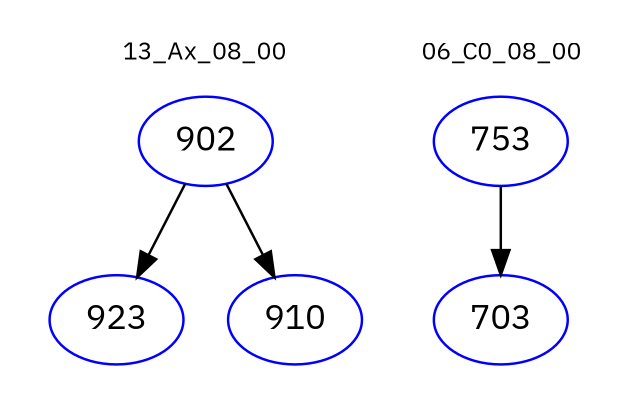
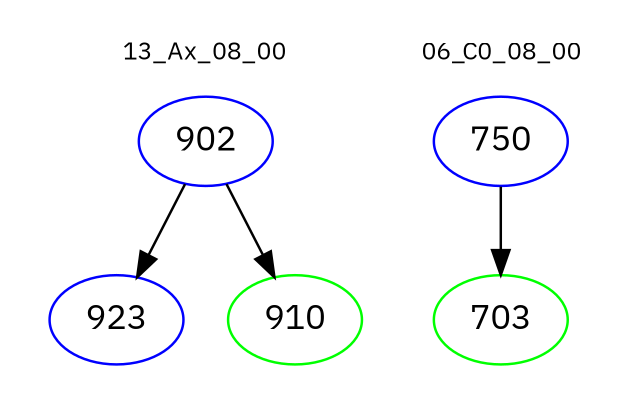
(501, 141) -> (501, 141)
(295, 320) -> (295, 320)
(501, 320) -> (501, 320)
